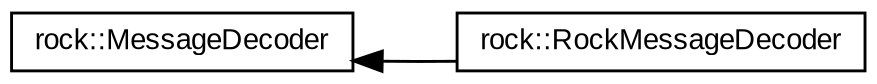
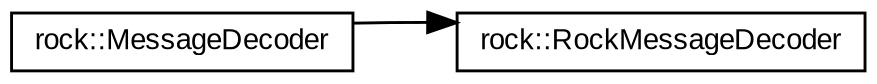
(420, 61) -> (390, 23)
